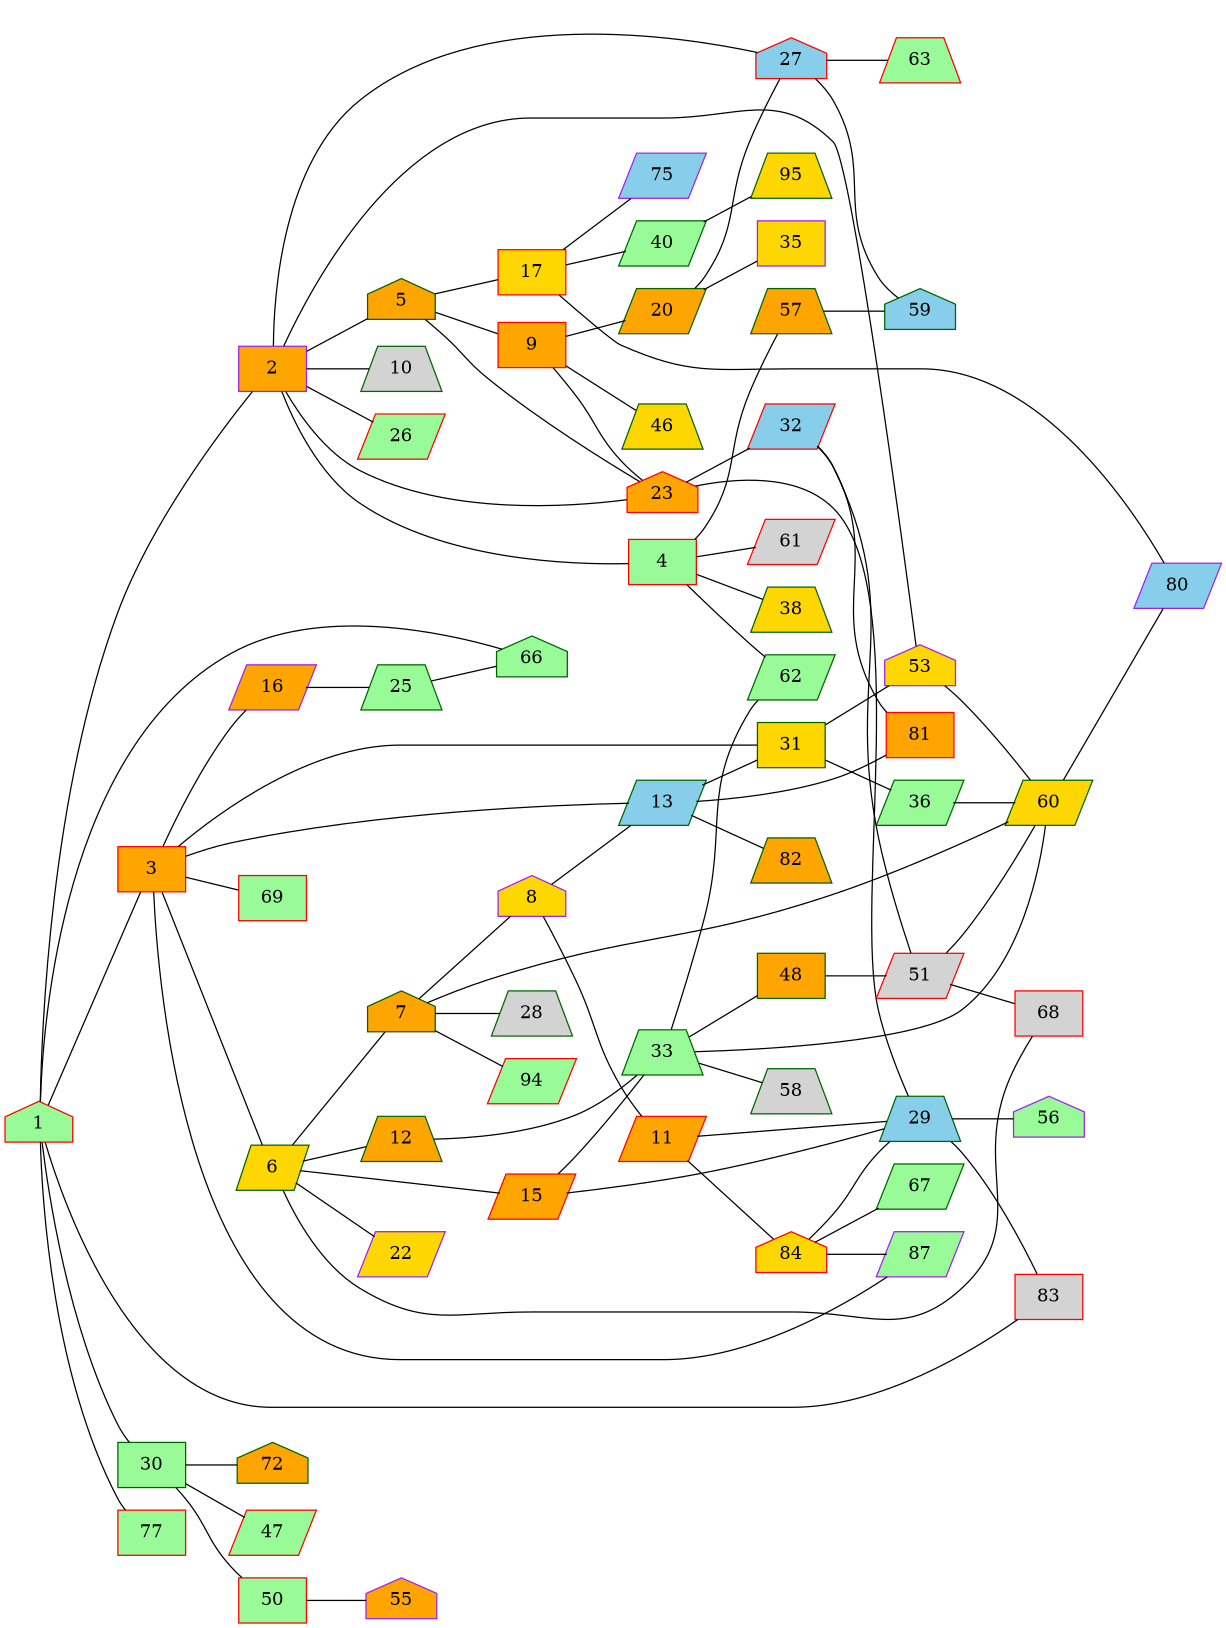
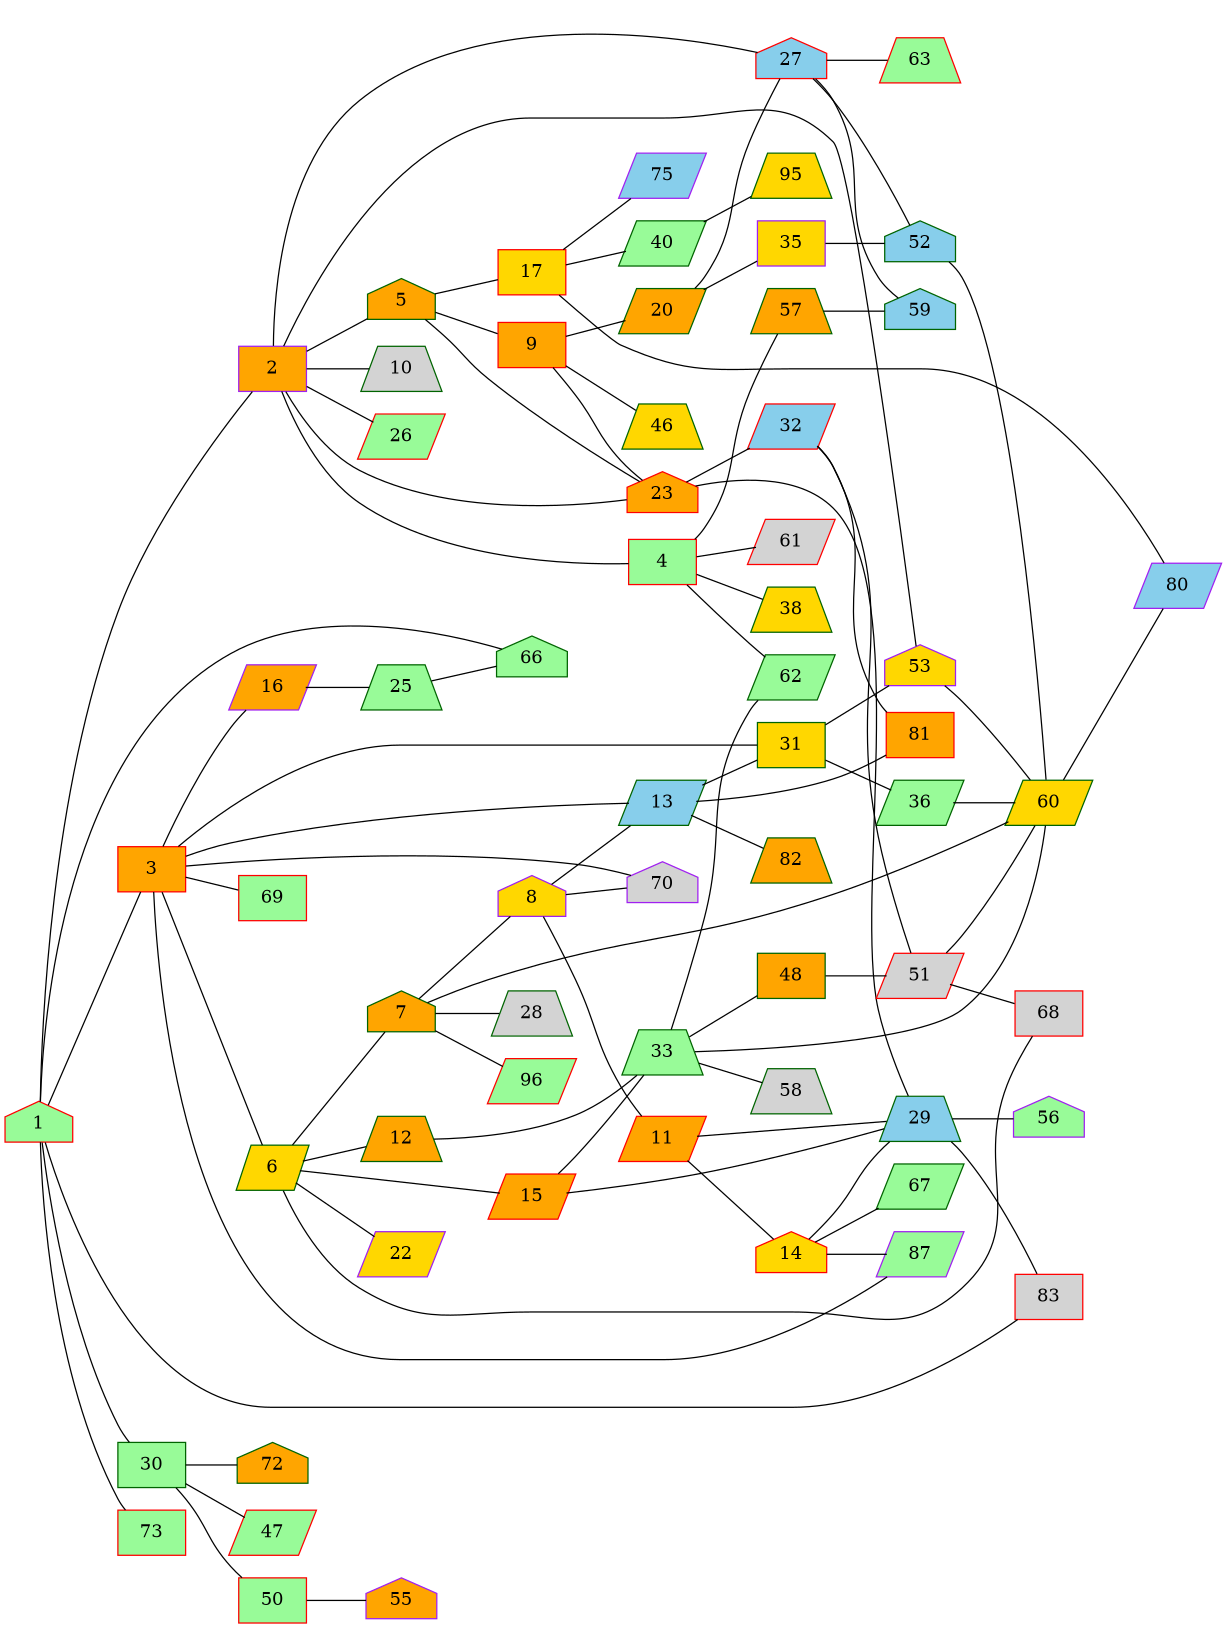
none -> (920, 243)
none -> (662, 884)
(532, 1081) -> (532, 1081)
(791, 1254) -> (791, 1254)
(152, 1533) -> (152, 1533)
